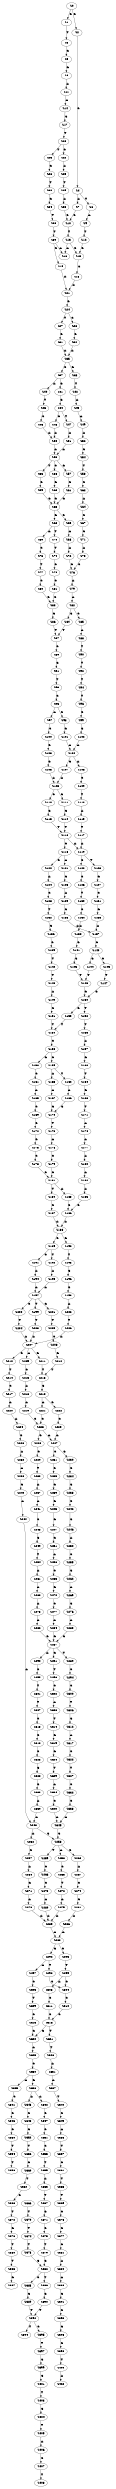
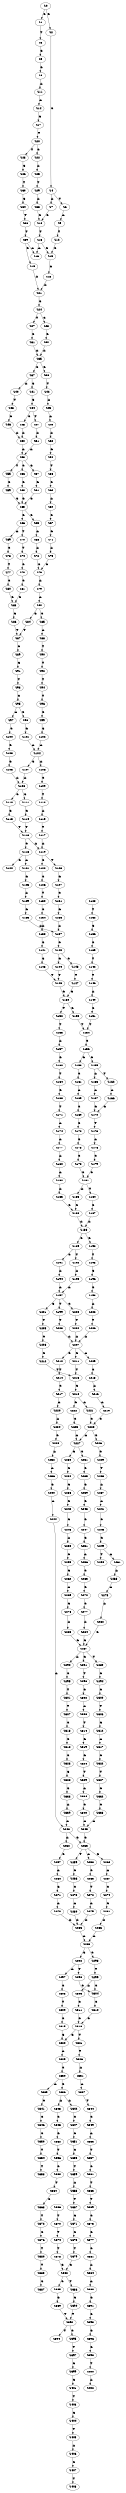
(48, 885) -> none
(37, 1570) -> (108, 1554)
